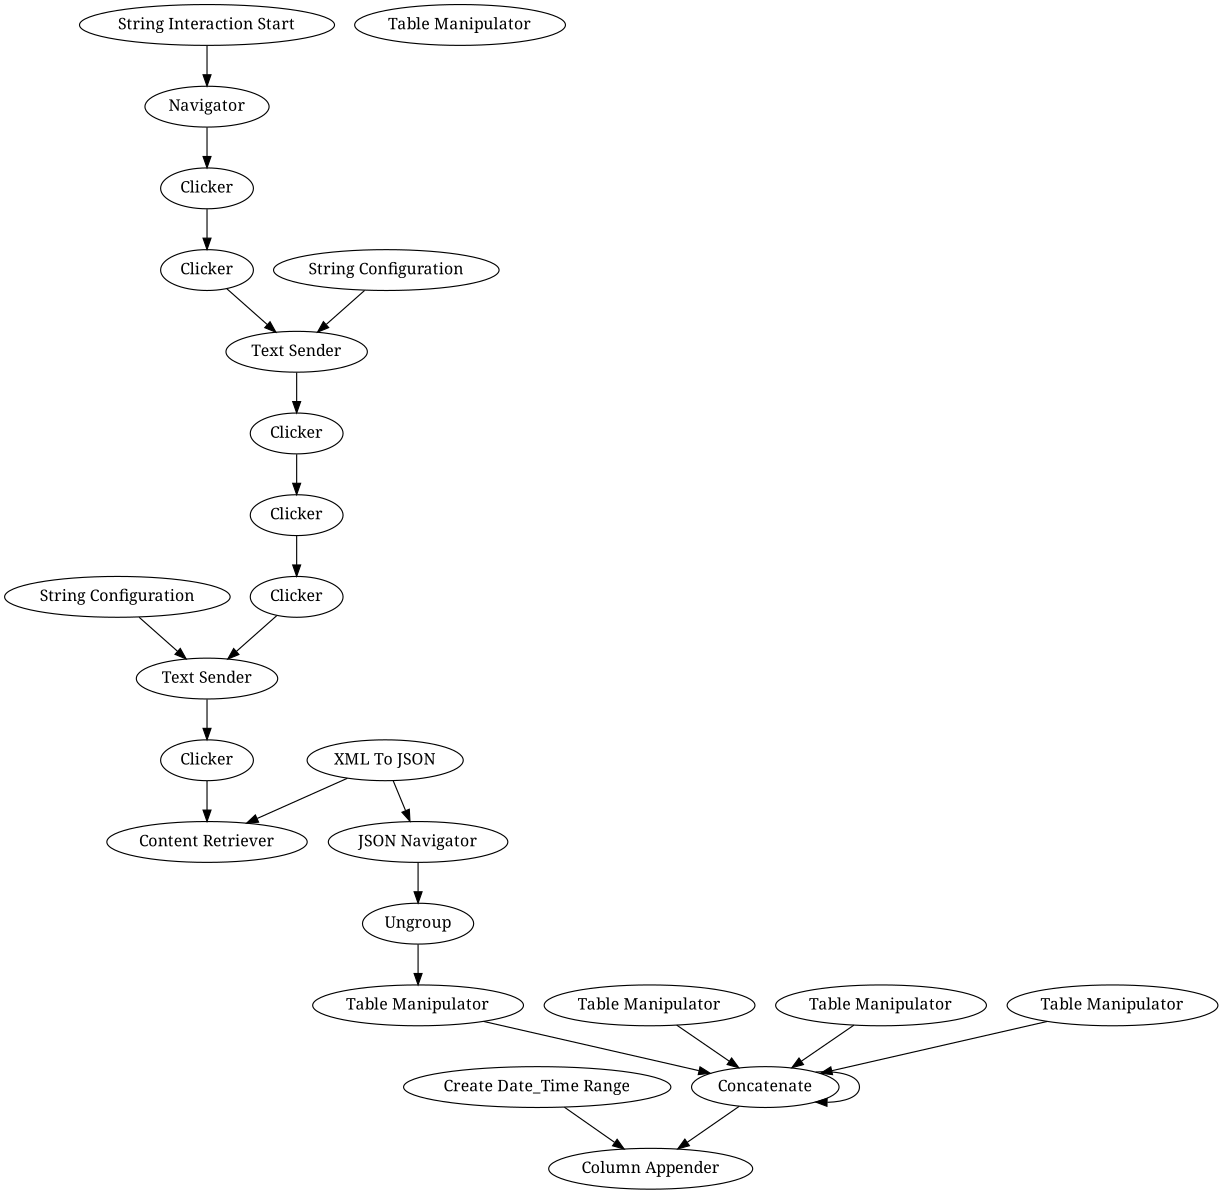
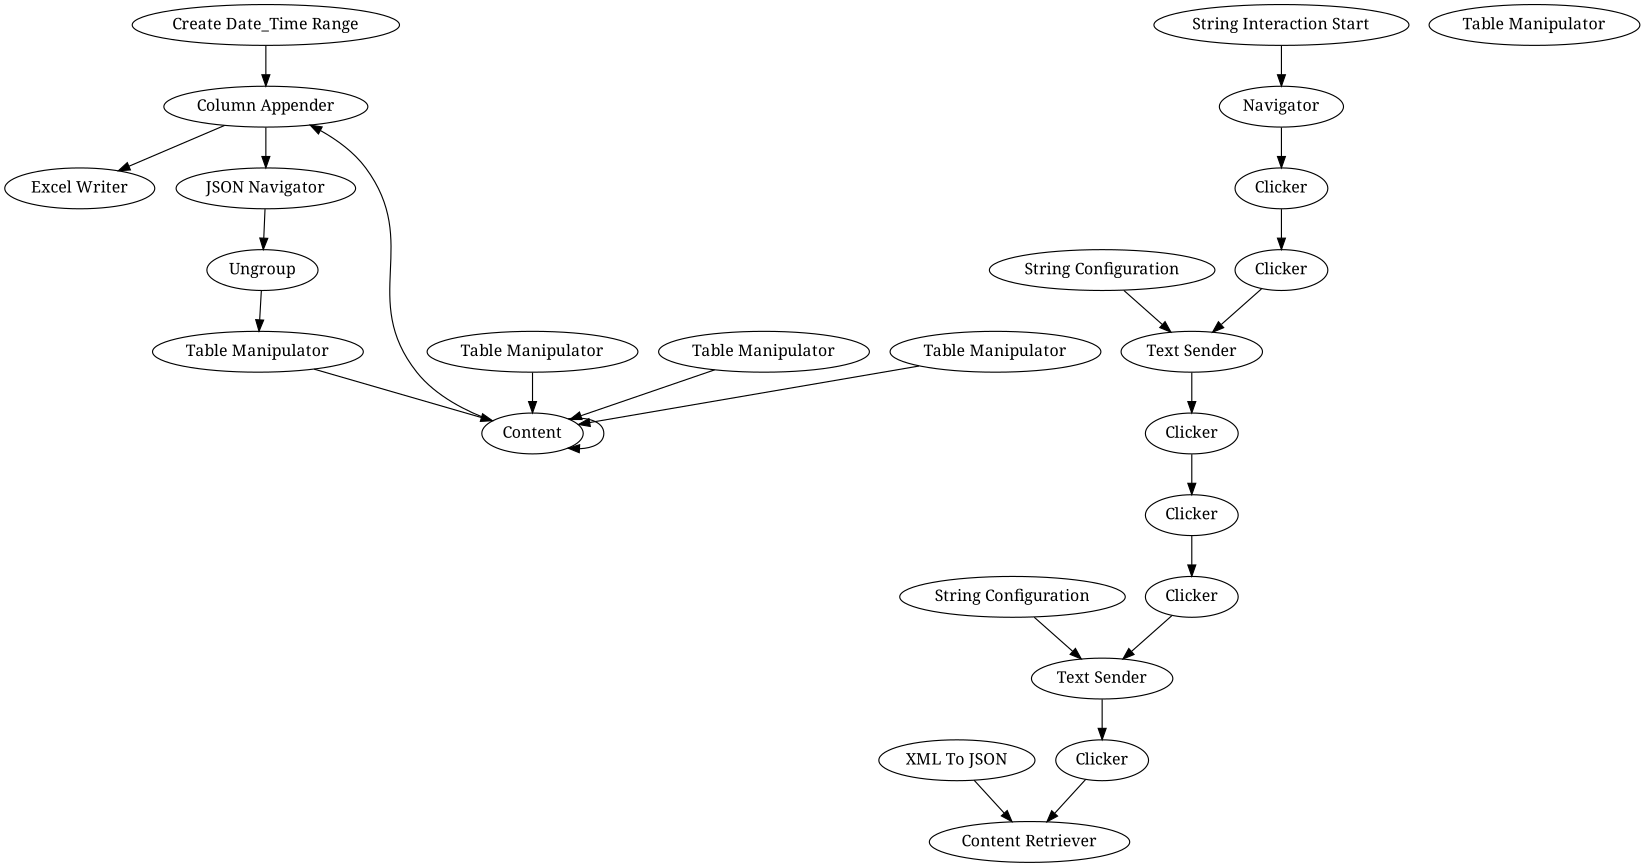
none -> (80, 188)
(399, 796) -> (266, 142)
(765, 1087) -> (533, 433)
